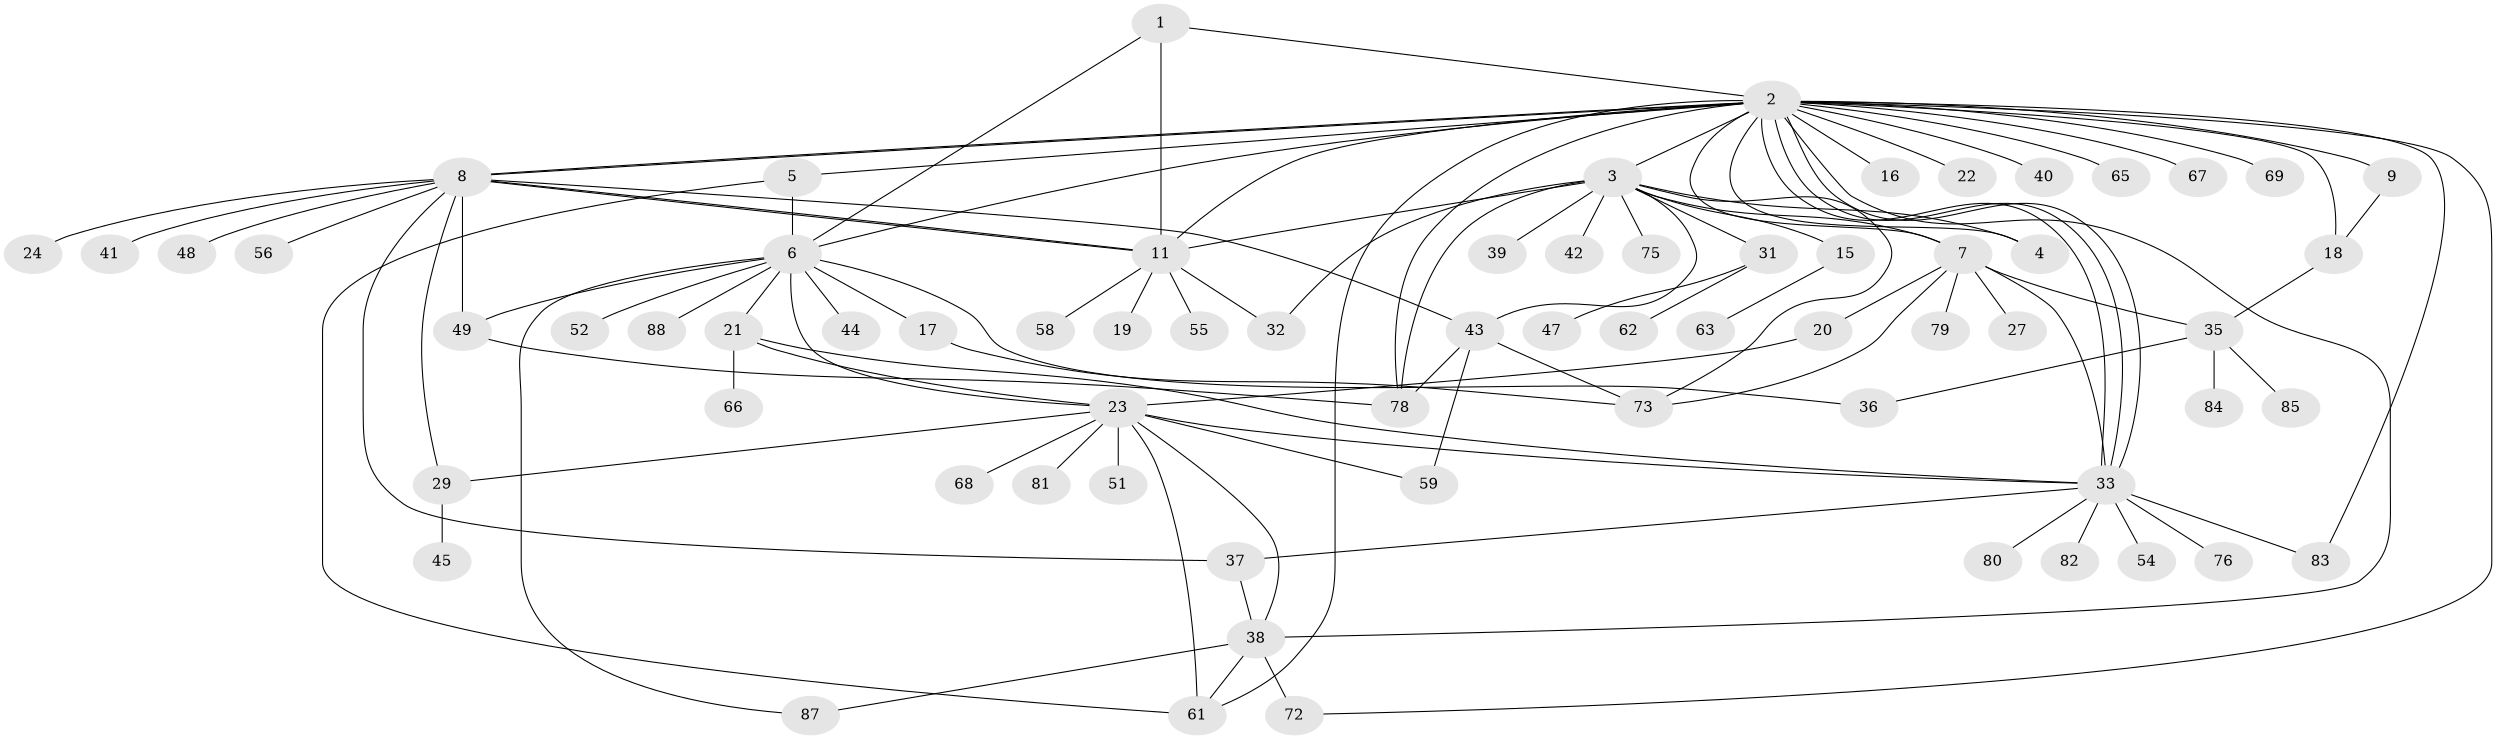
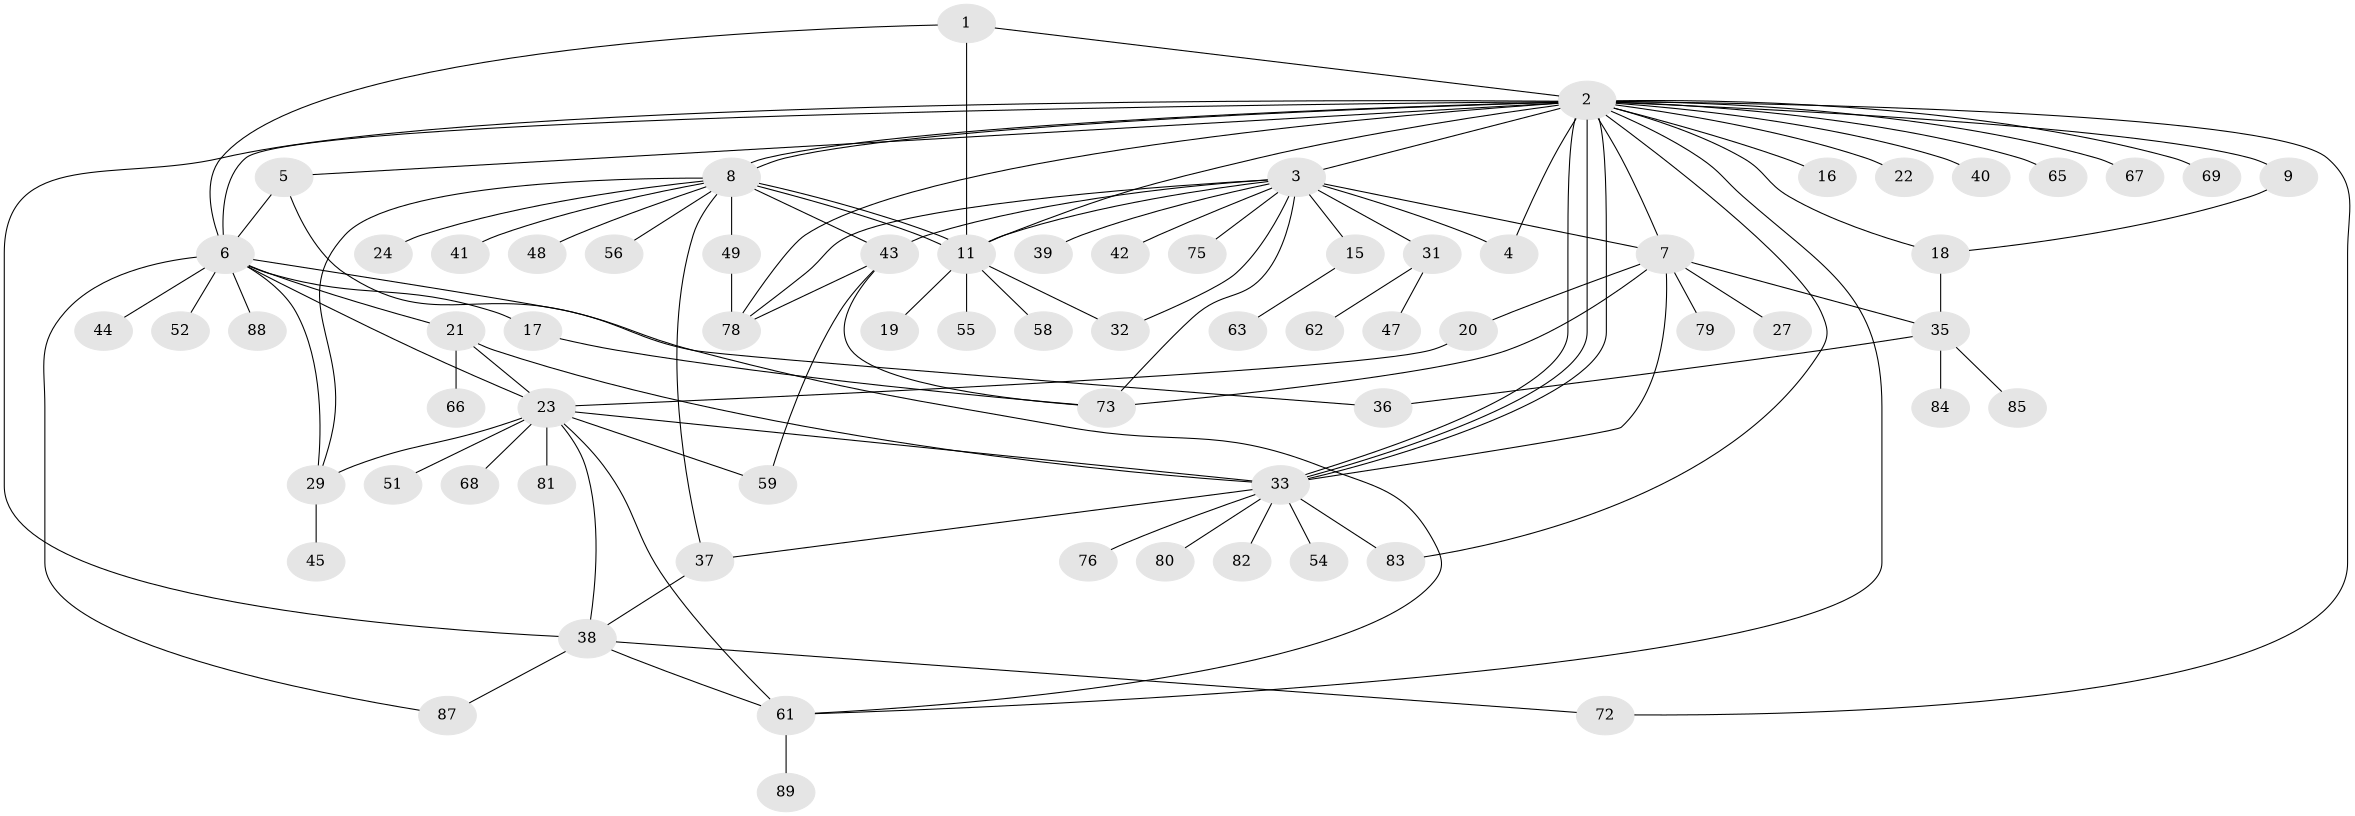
(624, 283) -> (312, 354)
none -> (786, 792)
